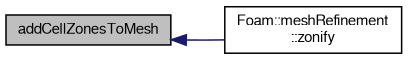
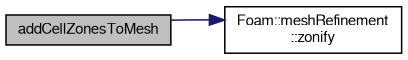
(205, 40) -> (190, 20)
